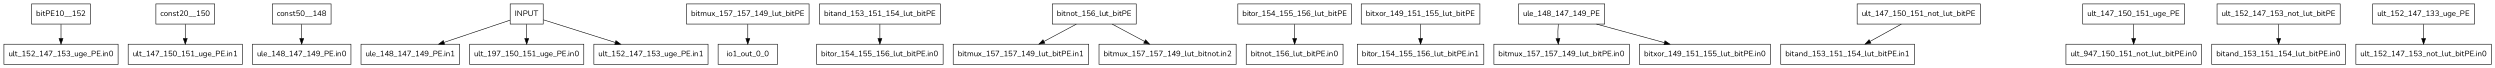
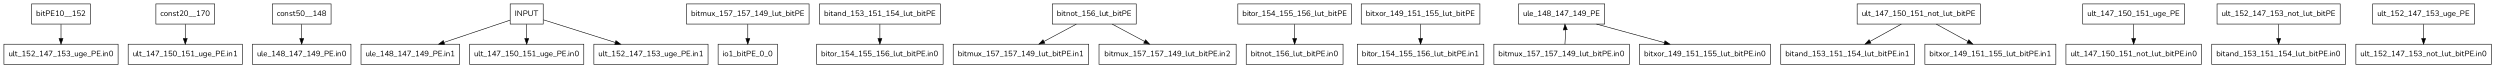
(185, 14) -> (185, 14)
(2424, 14) -> (2424, 14)
(1558, 31) -> (1565, 37)
(527, 54) -> (527, 54)
(748, 54) -> (748, 54)
(1168, 54) -> (1168, 54)
none -> (1990, 54)
(2134, 54) -> (2134, 54)
